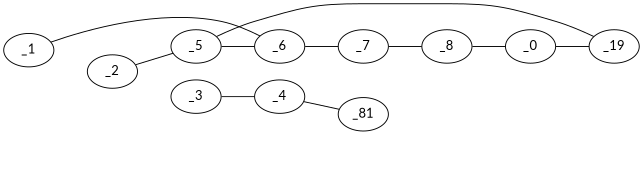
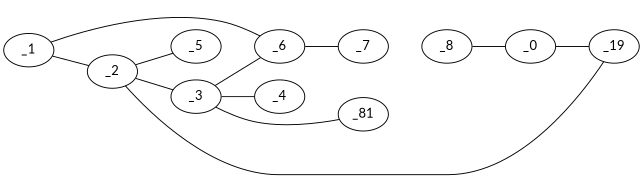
(405, 4) -> (372, 175)
(238, 46) -> (238, 72)
(405, 46) -> none
none -> (71, 61)
none -> (154, 84)
(321, 105) -> (276, 124)
